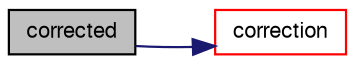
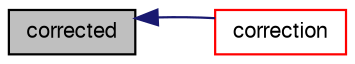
(164, 47) -> (187, 17)
